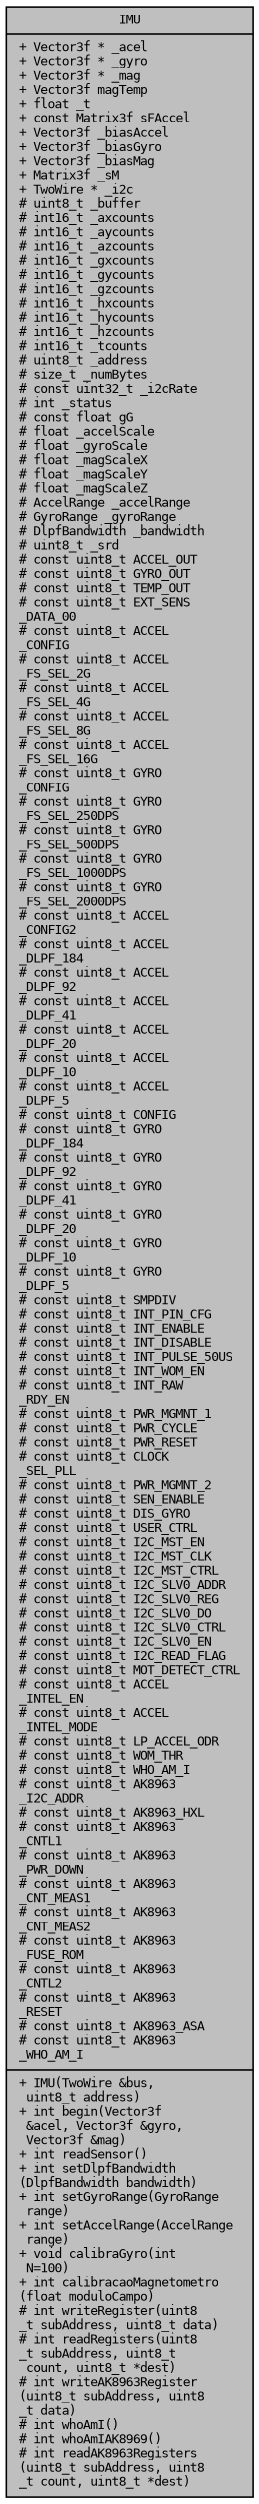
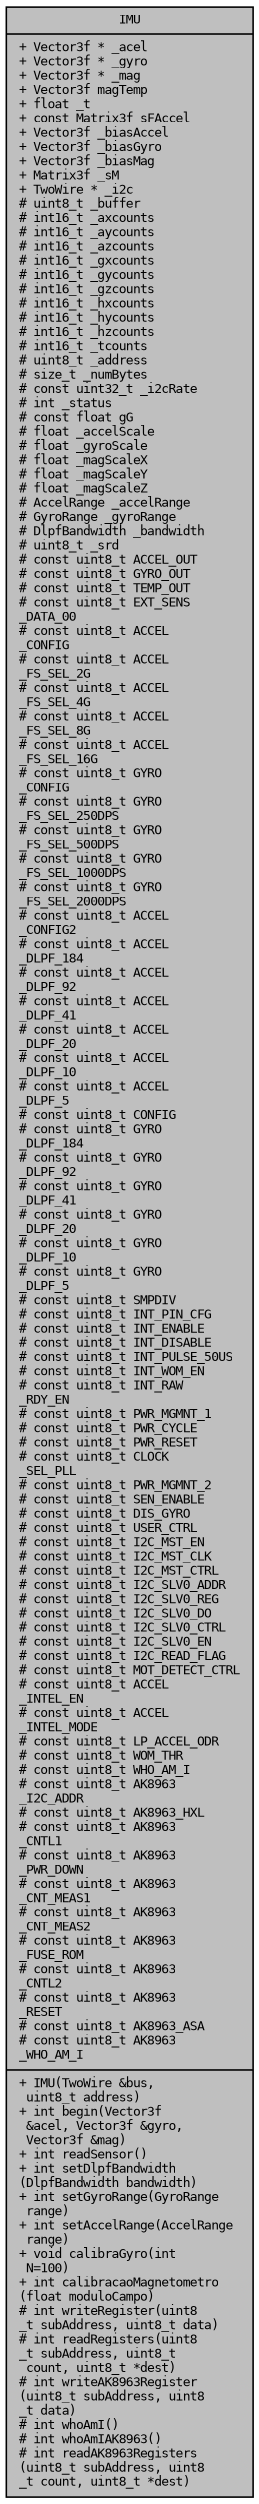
(91, 2439) -> (91, 2439)
